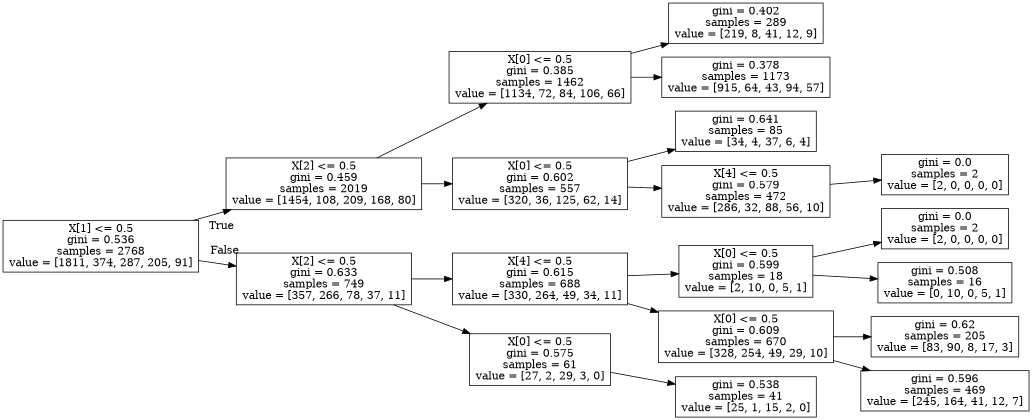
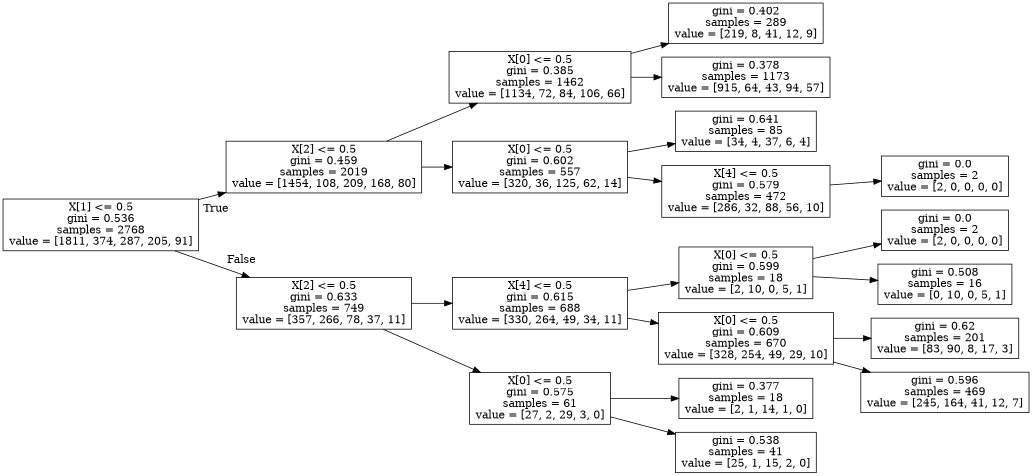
(945, 337) -> (945, 338)
none -> (746, 398)
